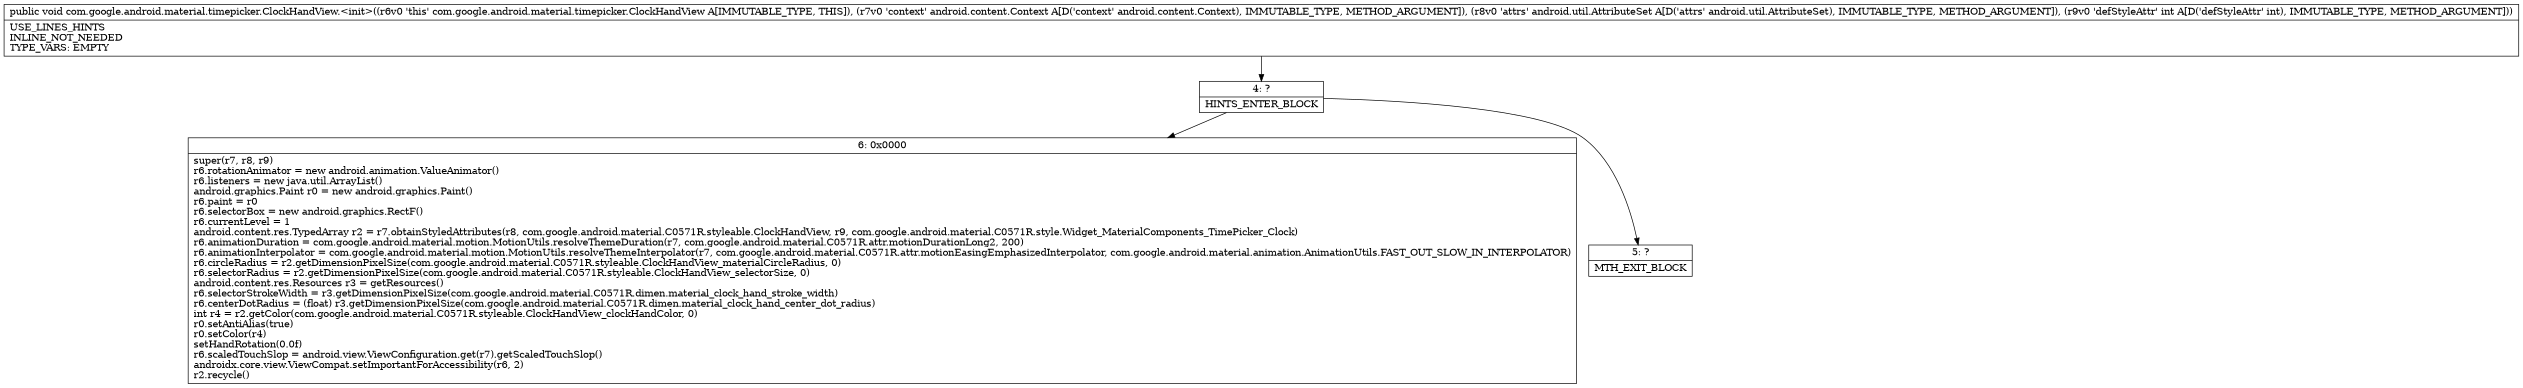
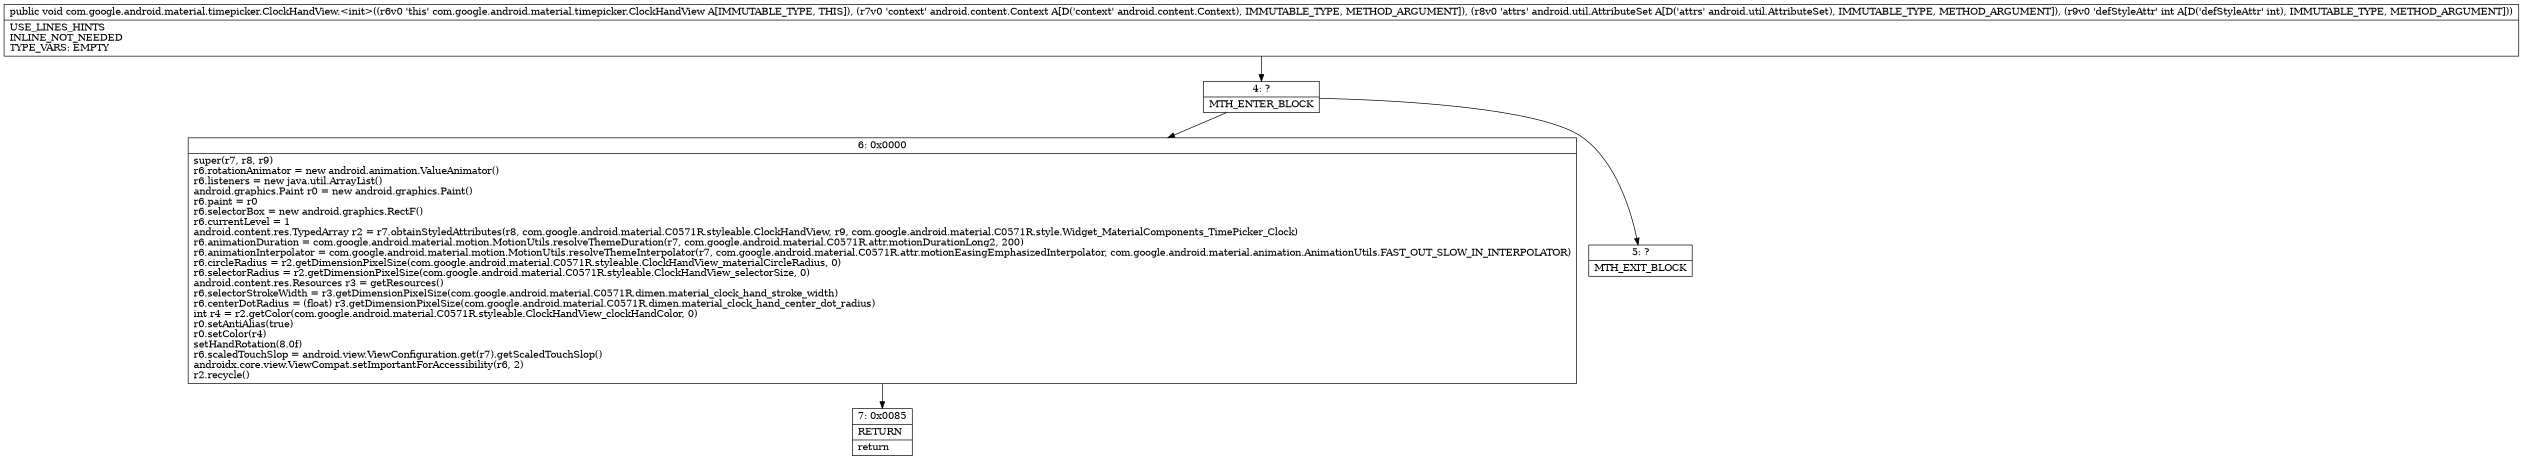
(1261, 104) -> (1261, 104)
(248, 345) -> (248, 345)
none -> (882, 432)
